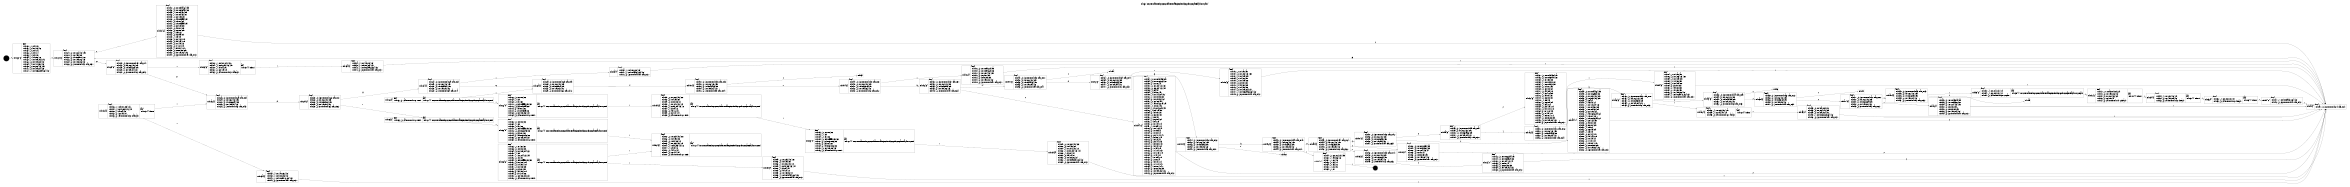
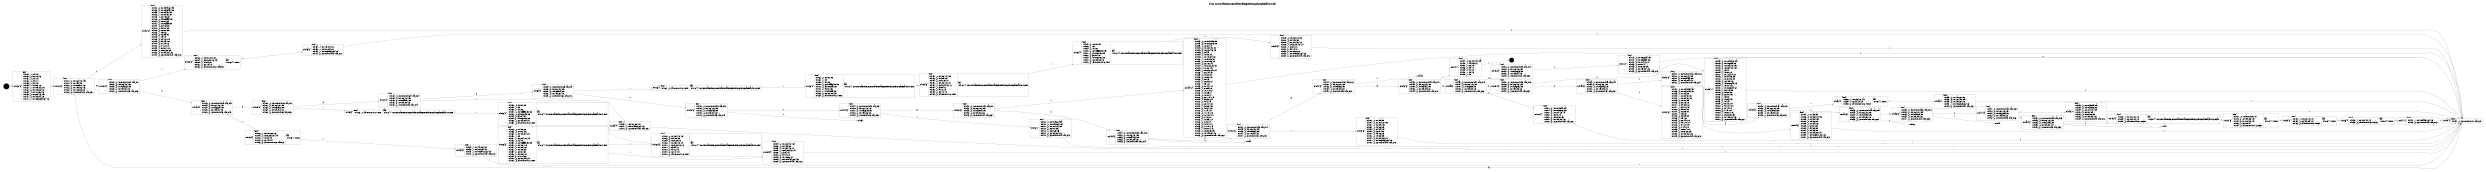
(497, 93) -> (612, 90)
(180, 106) -> (242, 122)
